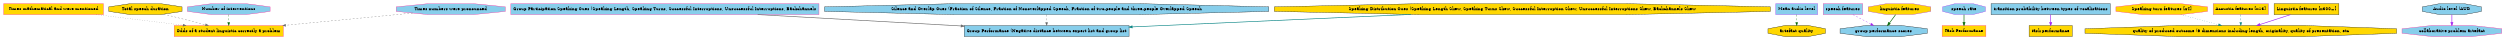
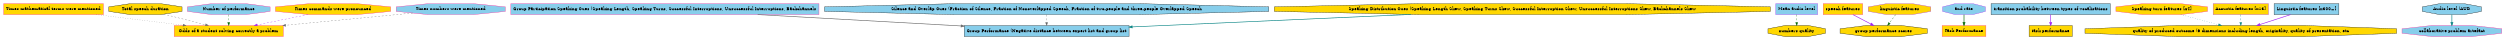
(54, 9) -> (54, 9)
(229, 9) -> (229, 9)
none -> (333, 9)
(451, 9) -> (451, 9)
(1843, 9) -> (1843, 9)
(1964, 9) -> (1964, 9)
(2306, 9) -> (2306, 9)
(1862, 19) -> (1862, 19)
(1893, 19) -> (1893, 19)
(2452, 19) -> (2452, 19)
(229, 31) -> (229, 31)
(1797, 31) -> (1797, 31)
(1884, 31) -> (1884, 31)
